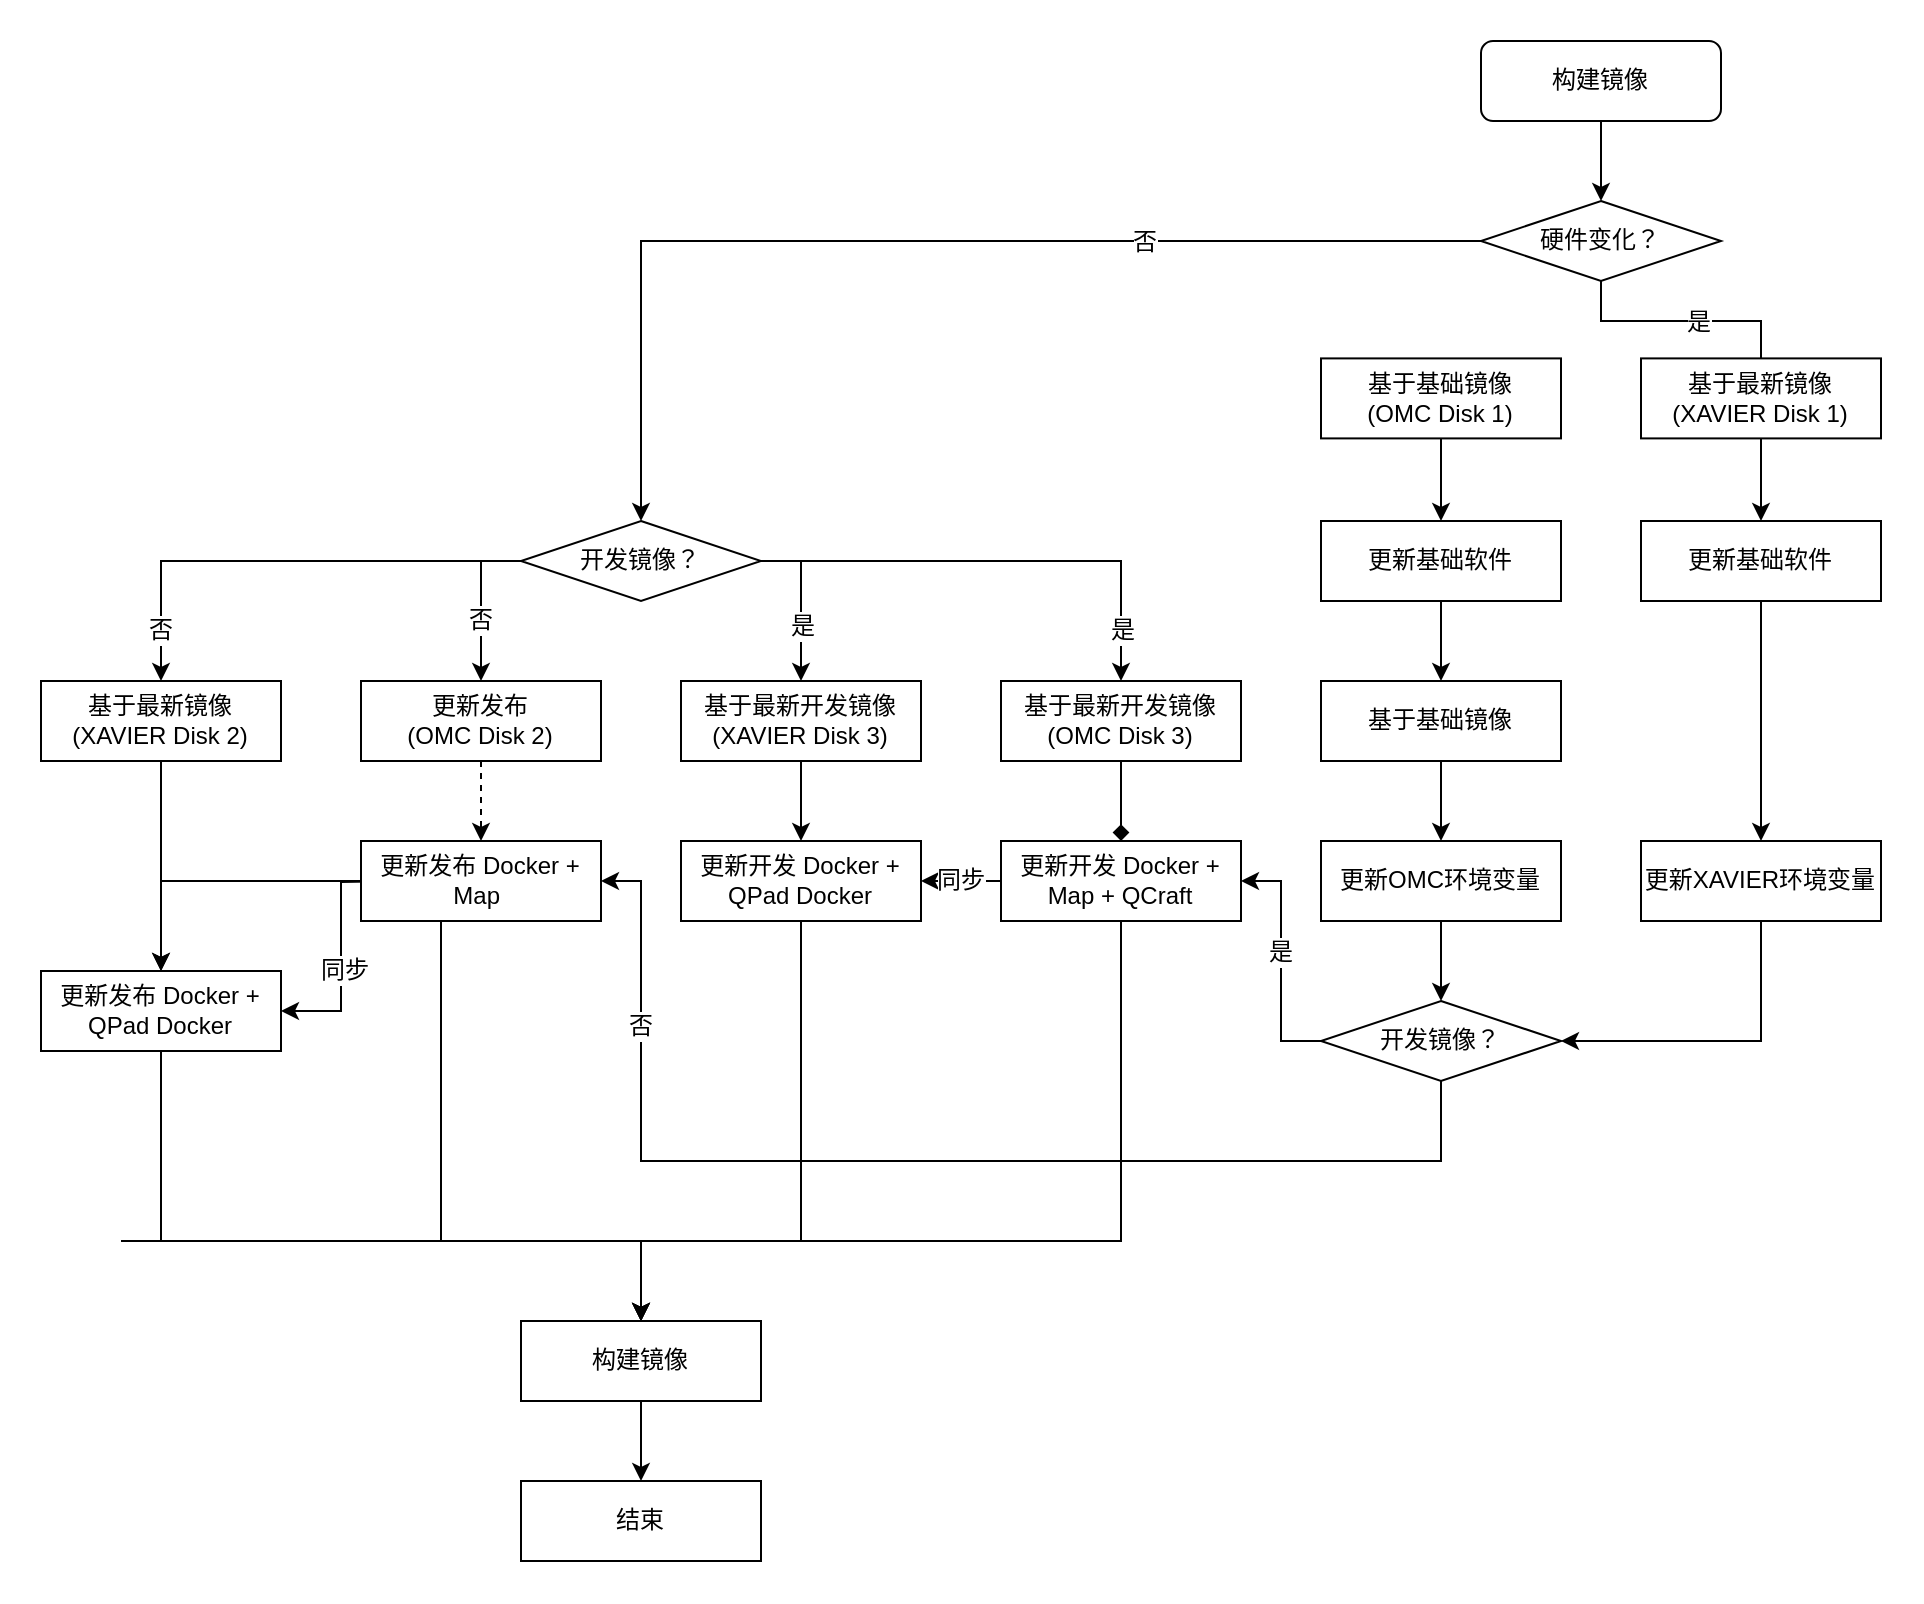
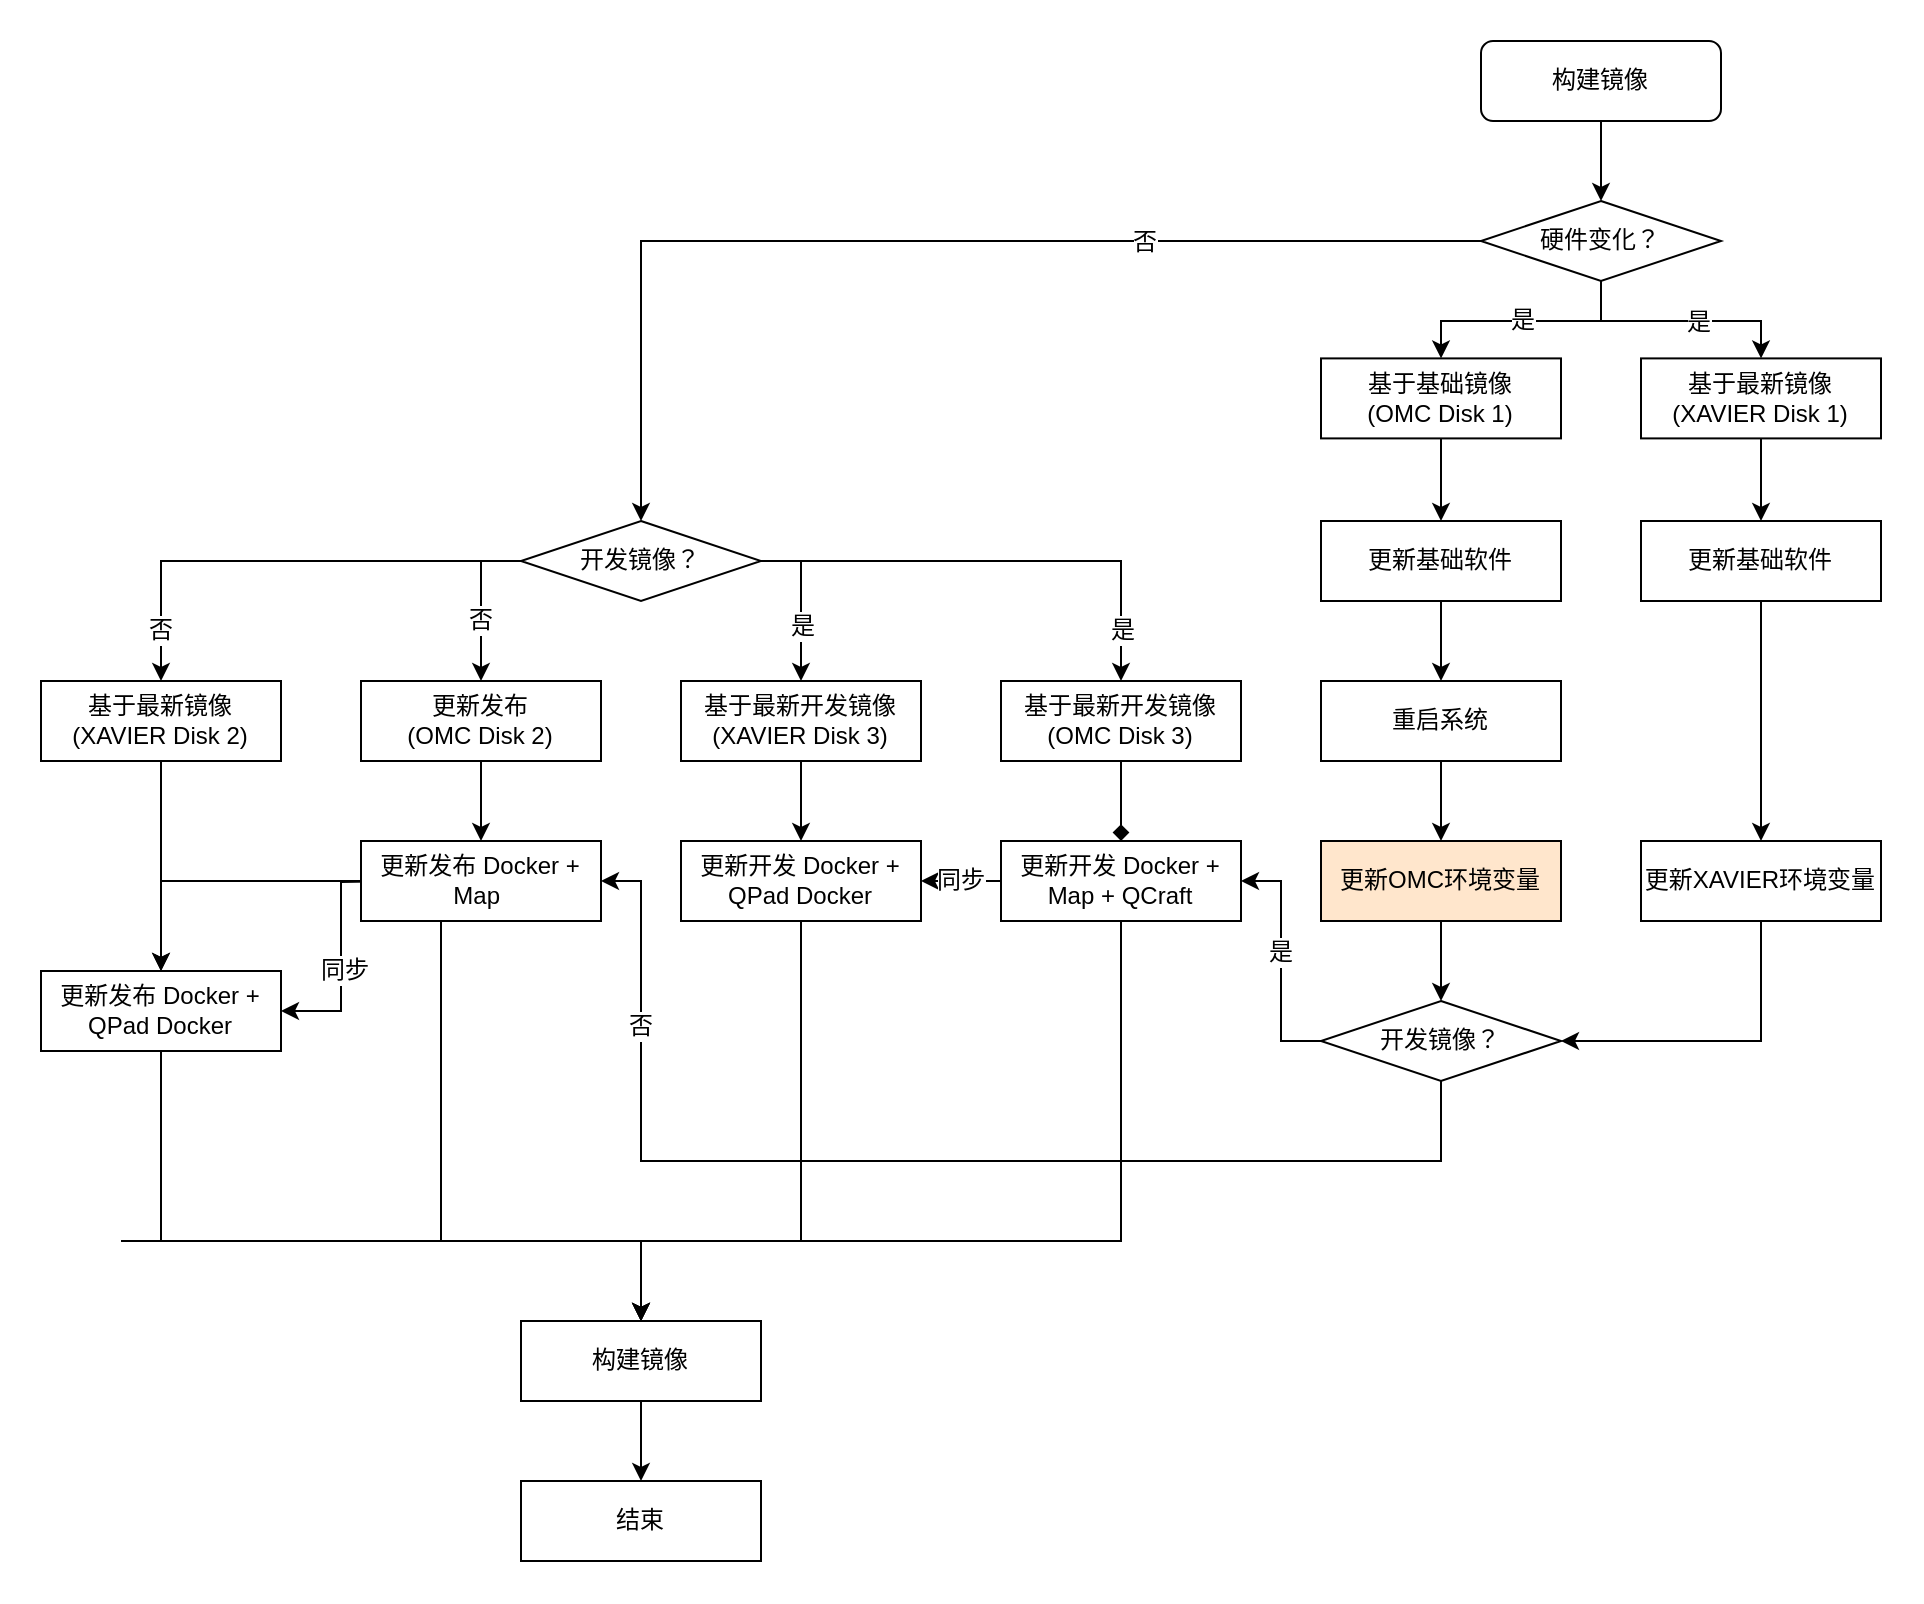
none -> (1508, 321)
(1761, 348) -> (1761, 343)
(1441, 721) -> (1441, 721)
(481, 793) -> (481, 793)
(1441, 881) -> (1441, 881)
